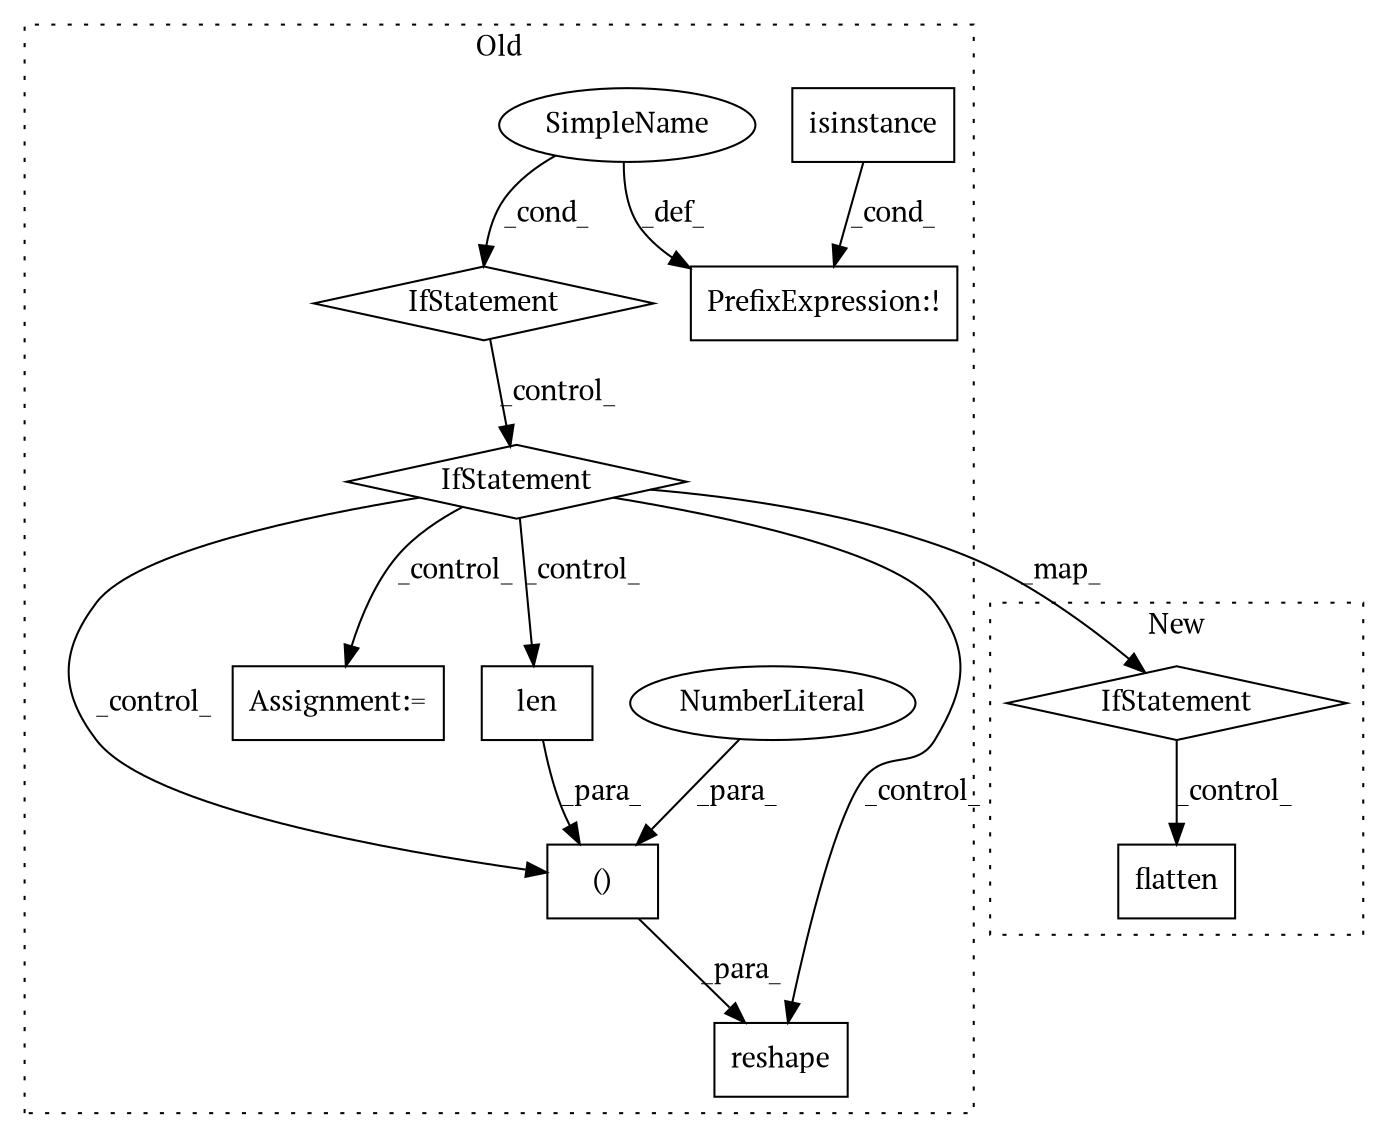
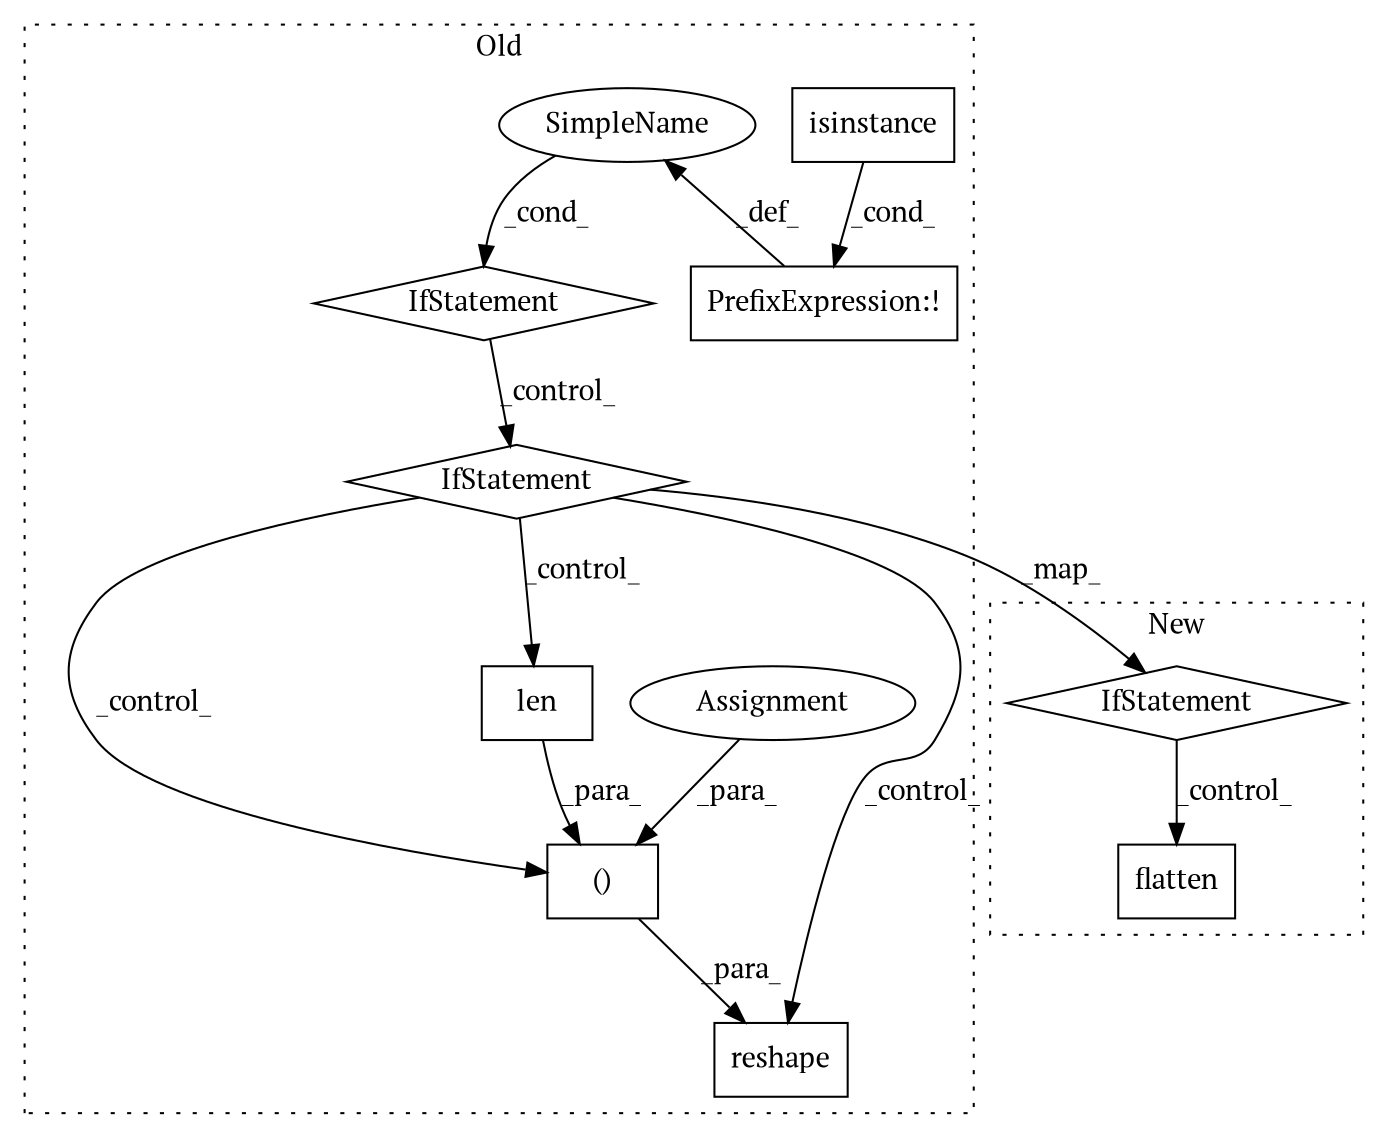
(634, 217) -> (733, 221)
(338, 703) -> none
(773, 703) -> (773, 703)
